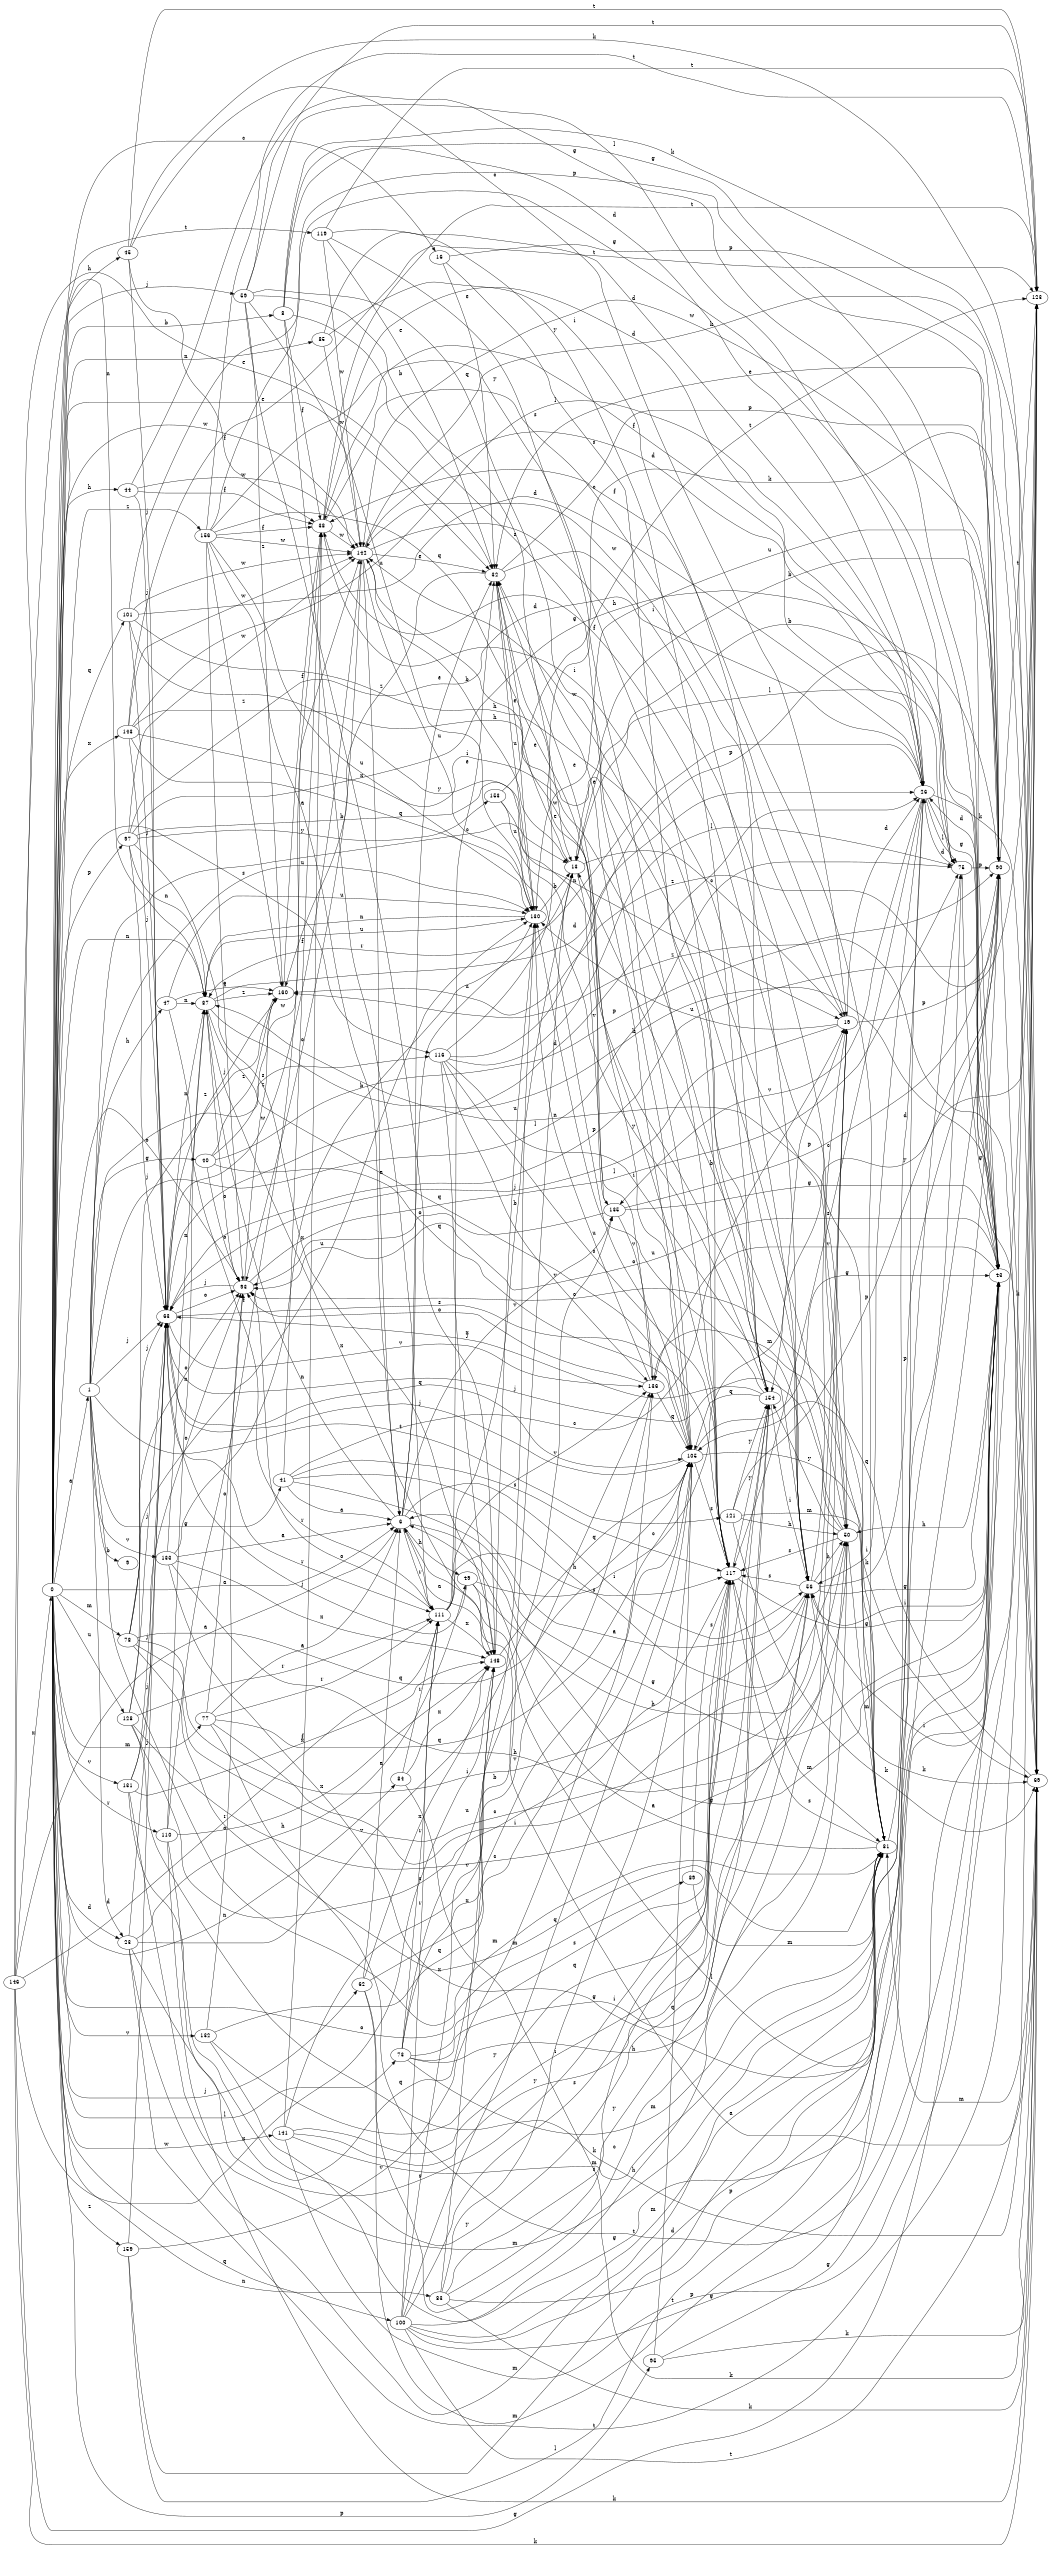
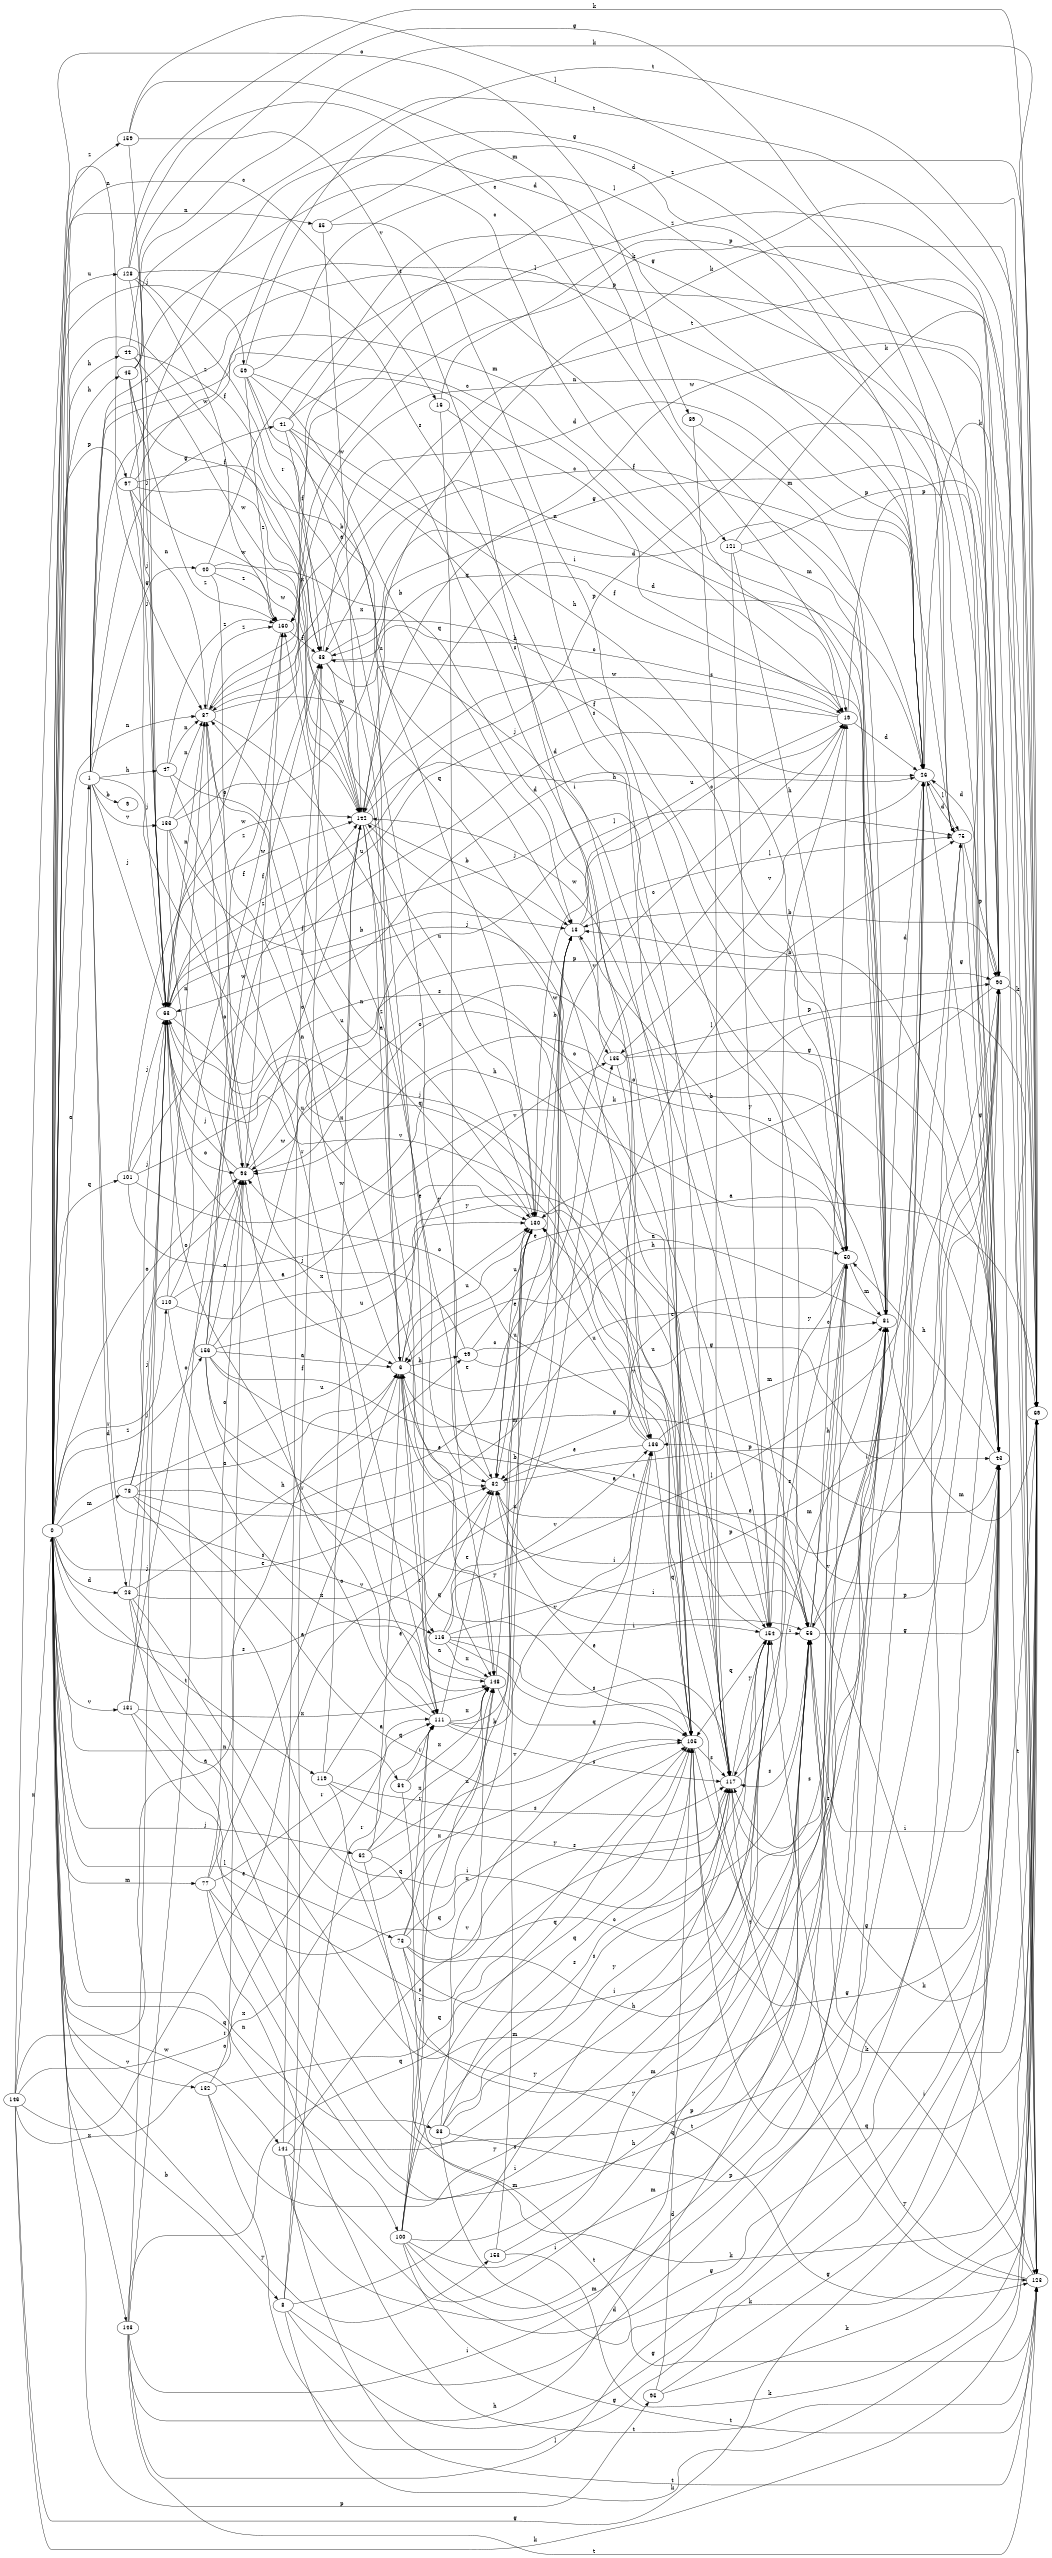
none -> (168, 518)
(325, 837) -> (84, 2062)
(592, 949) -> (649, 1339)
